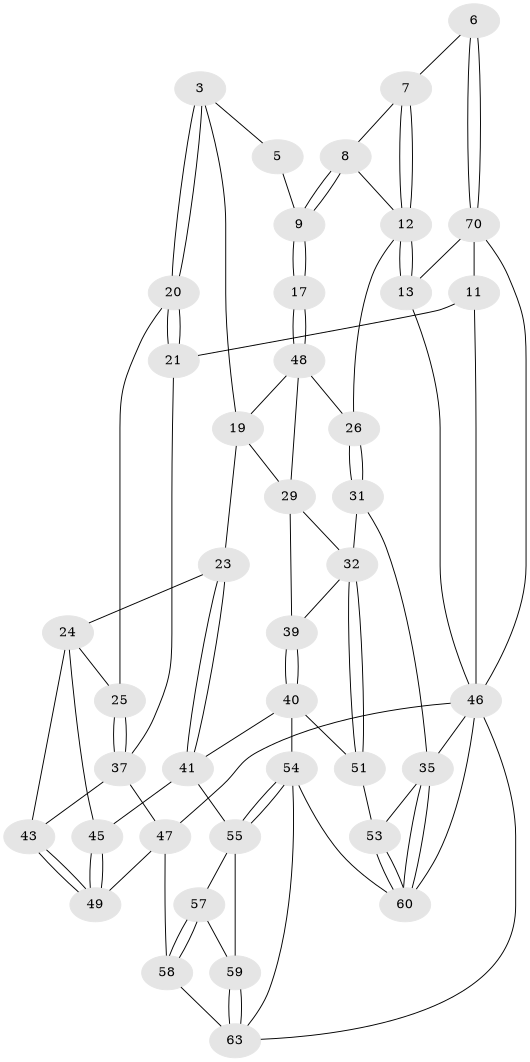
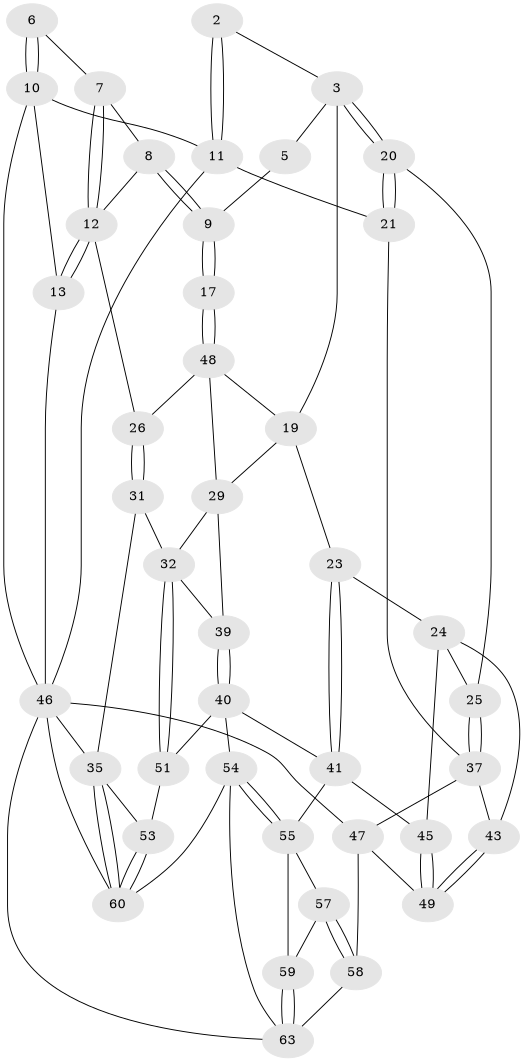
none -> (217, 21)
(474, 225) -> (32, 89)
